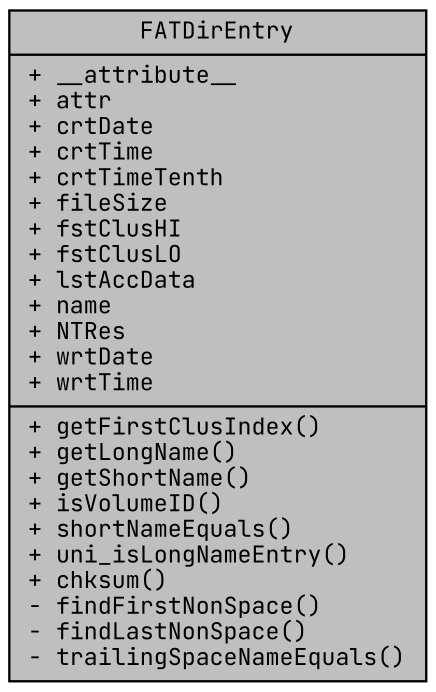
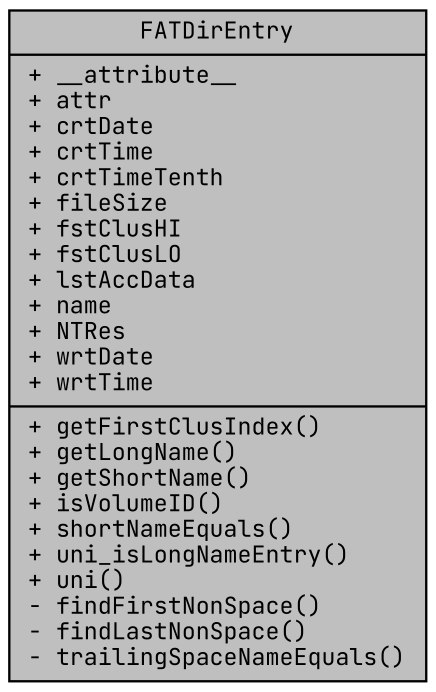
(99, 581) -> (78, 581)
